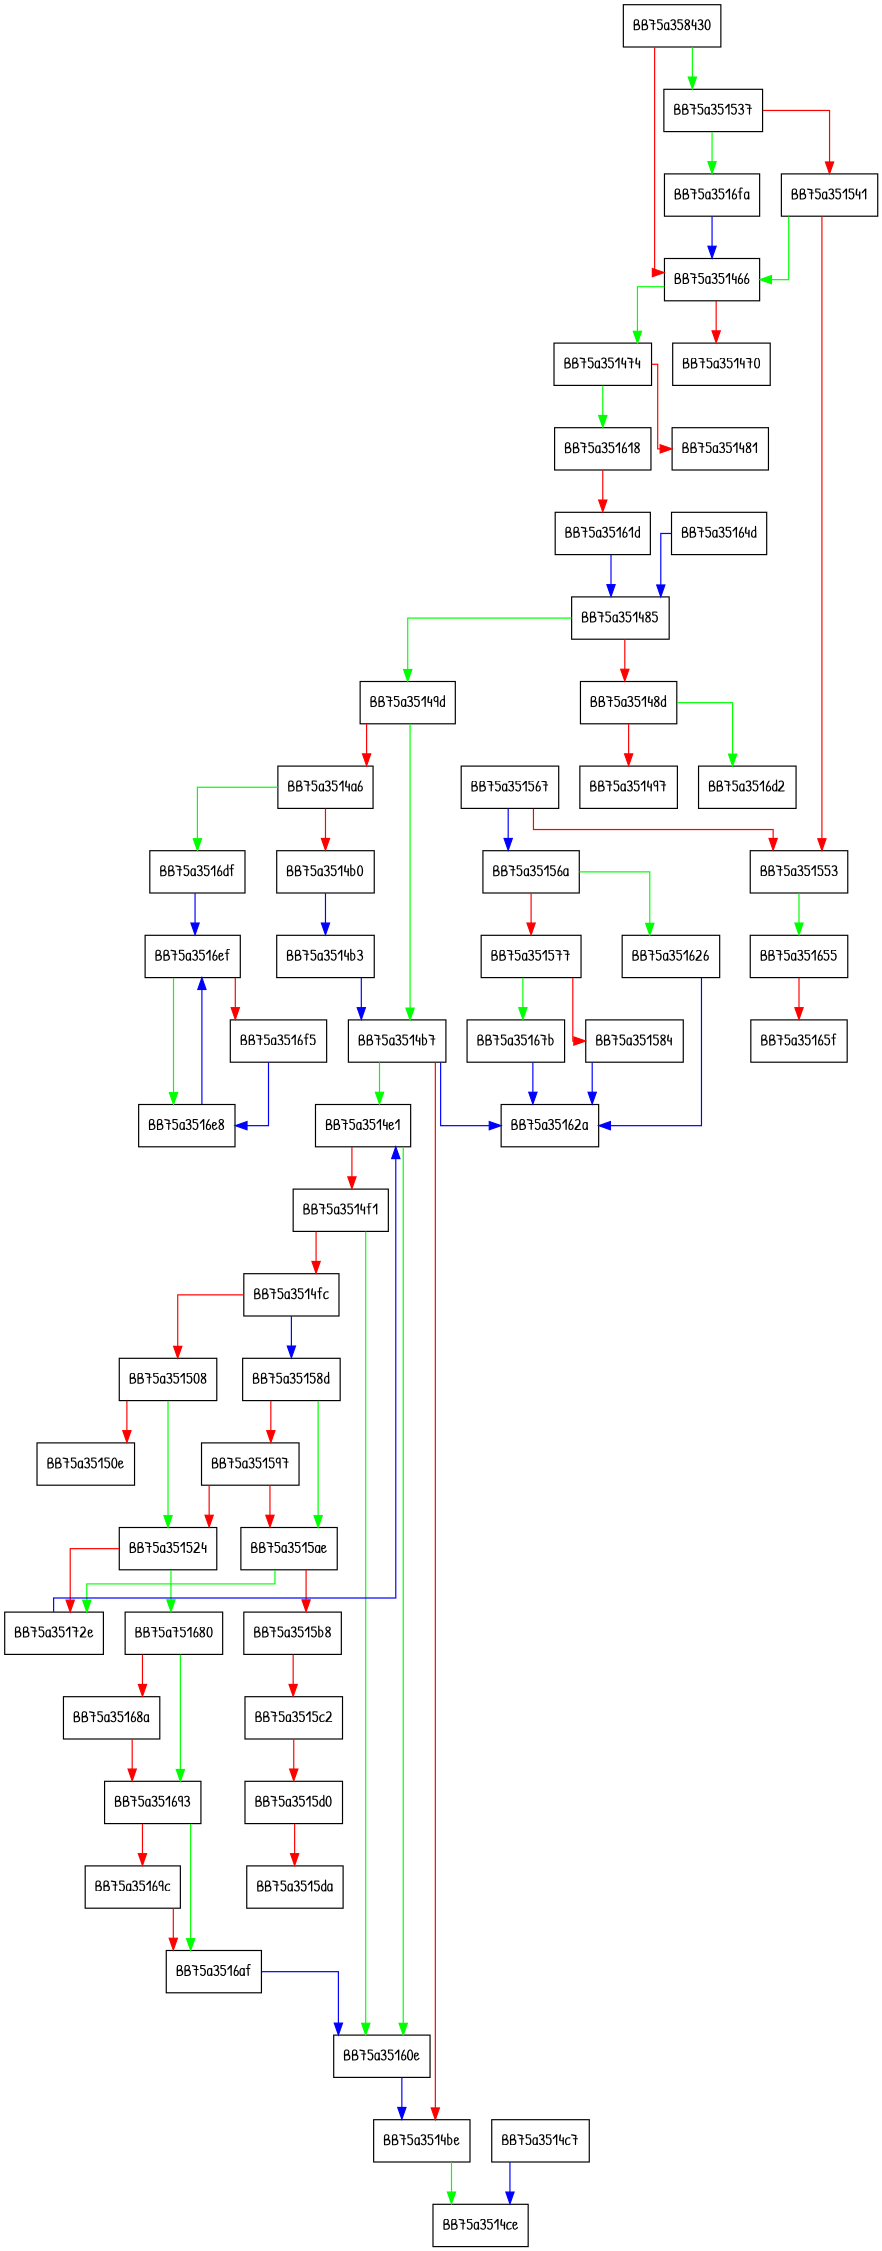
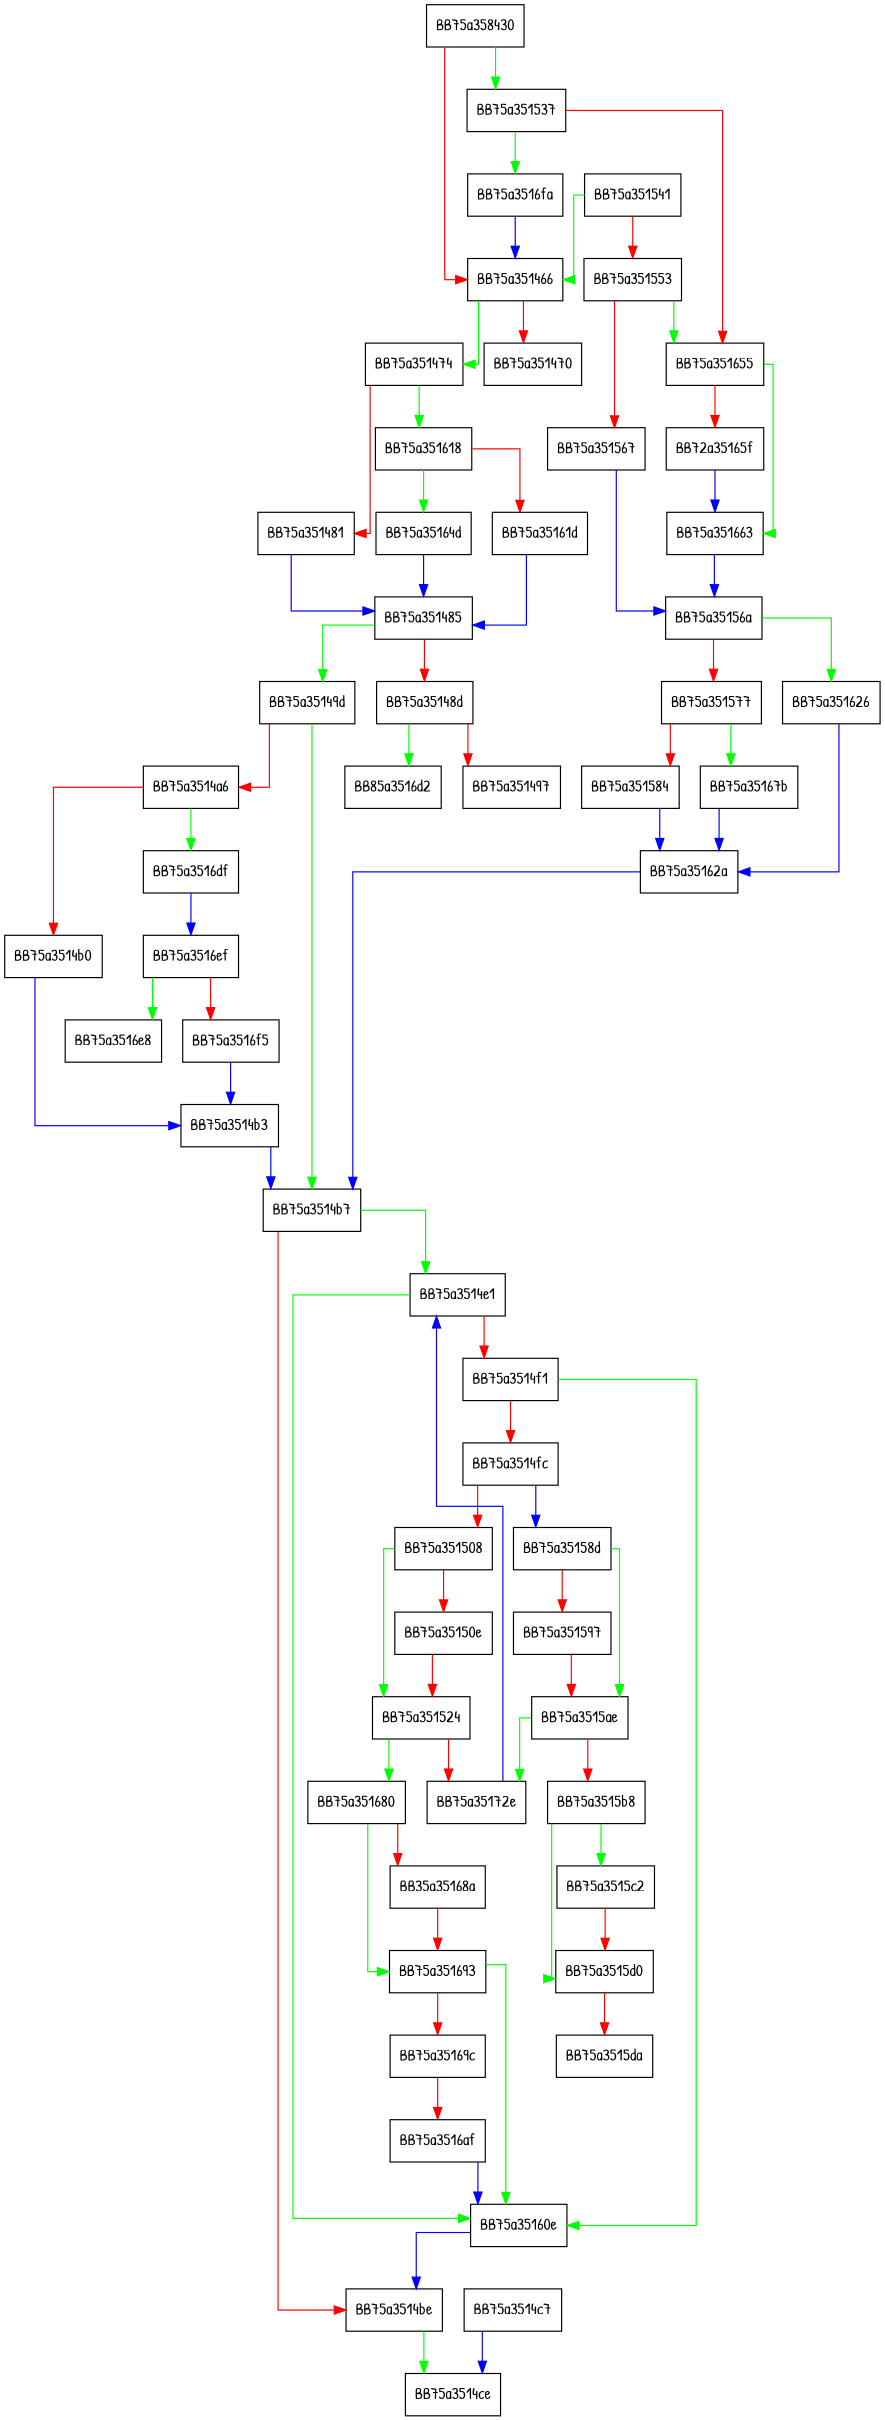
(822, 110) -> (723, 142)
none -> (424, 485)
none -> (715, 533)
none -> (299, 611)
(747, 787) -> (393, 787)
(647, 830) -> (615, 358)
(799, 1041) -> (715, 449)
(202, 1047) -> none
(268, 1105) -> (231, 1077)
(445, 1126) -> (353, 881)
(209, 1500) -> (432, 1670)
(174, 1633) -> (357, 1802)
(293, 1670) -> (601, 1839)
(112, 1718) -> (438, 1887)
(191, 1881) -> (506, 2069)
none -> (552, 1901)
